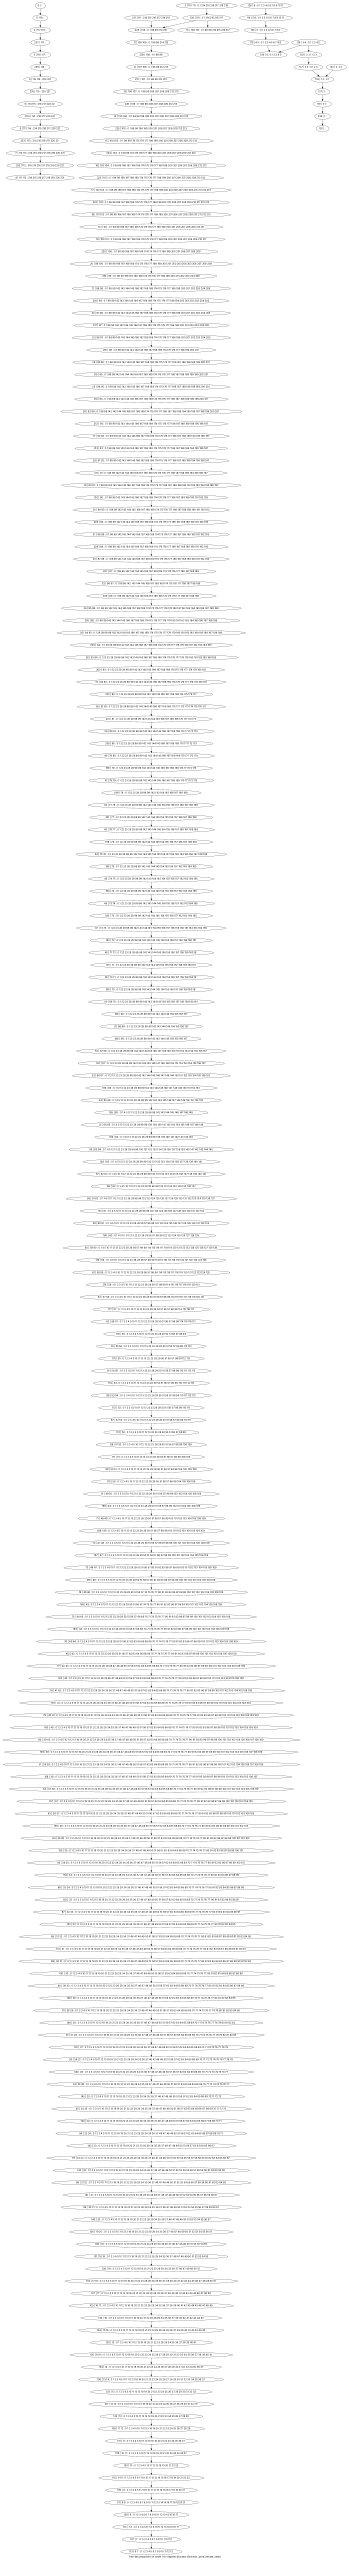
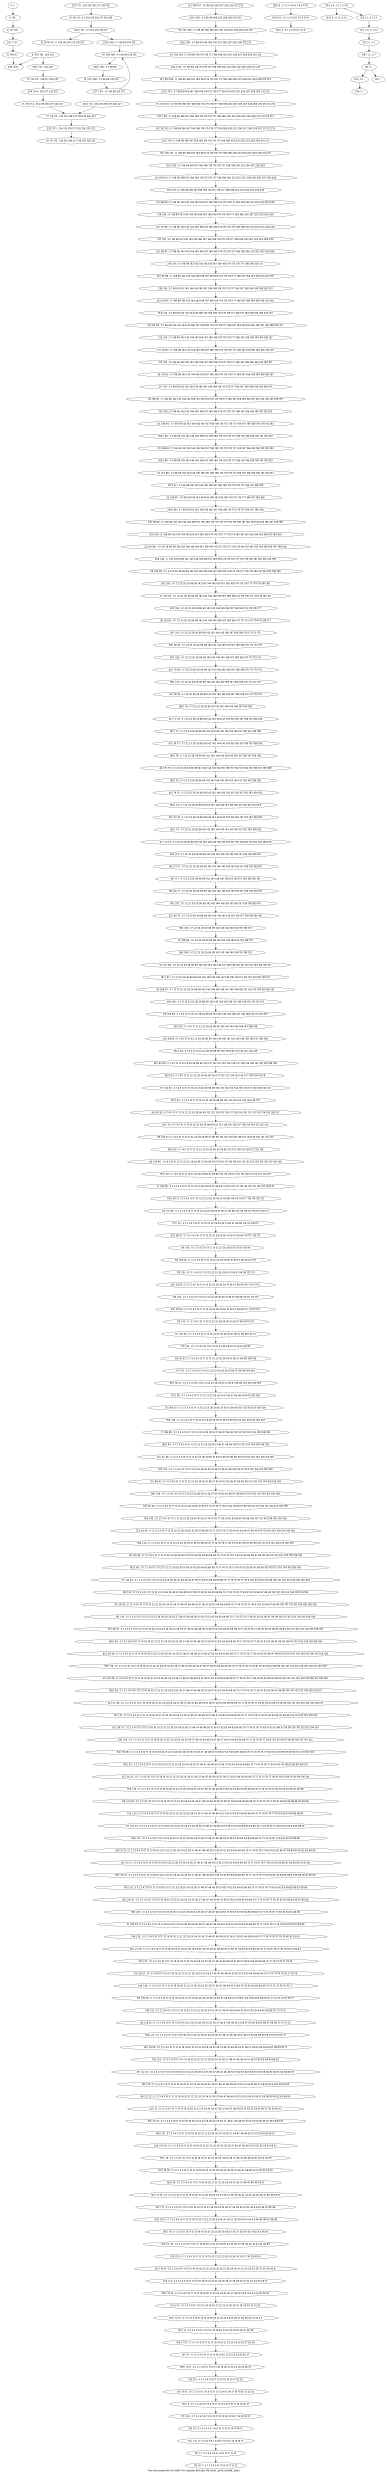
(151, 23) -> (91, 11)
(266, 43) -> none
(40, 72) -> (29, 61)
(315, 73) -> (369, 36)
(151, 85) -> (130, 76)
(323, 122) -> (373, 73)
(40, 134) -> (56, 110)
